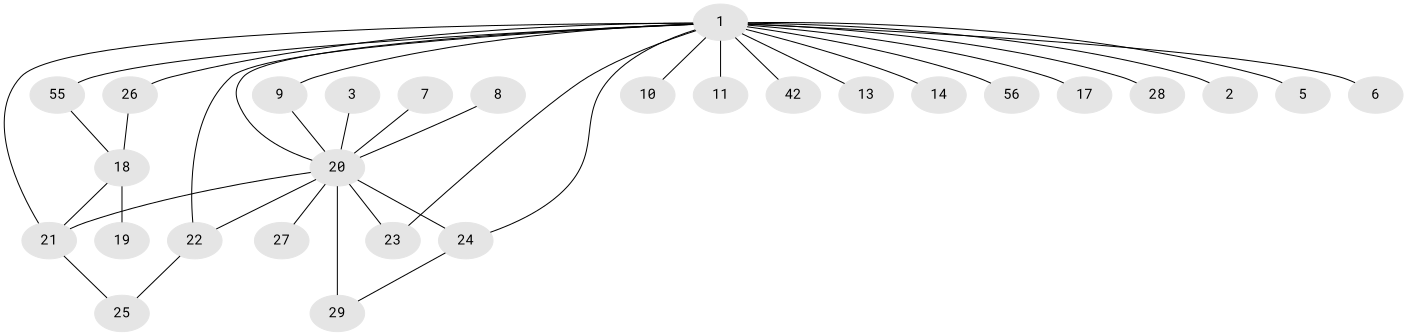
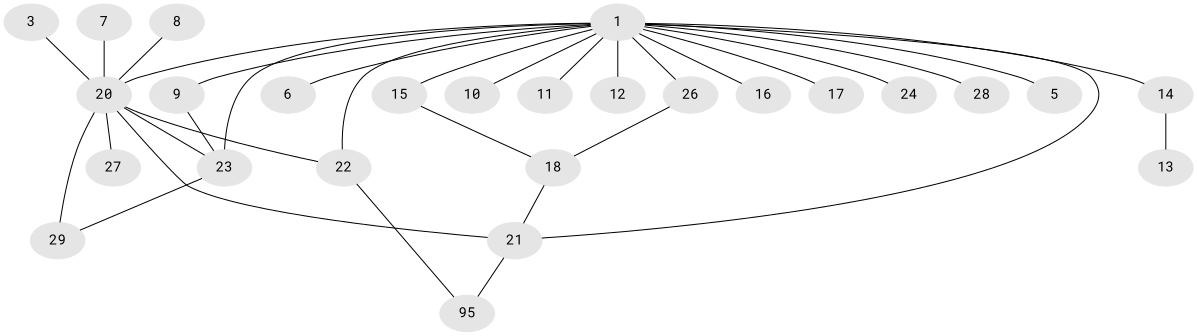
(793, 59) -> (1166, 132)
(57, 95) -> (399, 95)
(793, 95) -> (618, 95)
(1012, 95) -> (763, 95)
(1230, 95) -> none
(309, 131) -> (196, 125)
(401, 204) -> none
(122, 241) -> none
(402, 277) -> (141, 204)
(122, 313) -> (467, 313)
